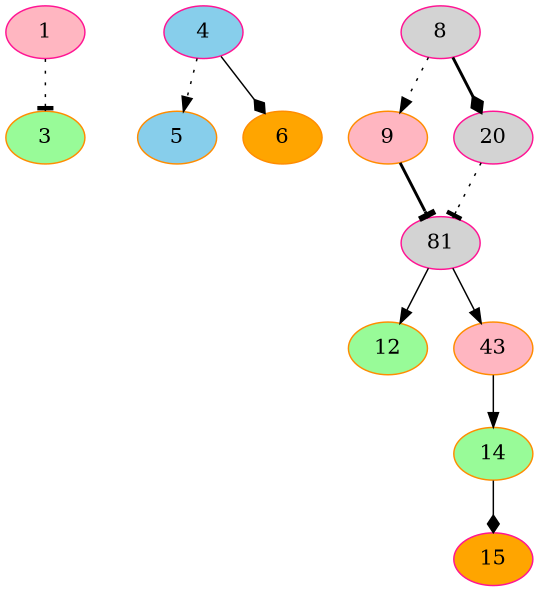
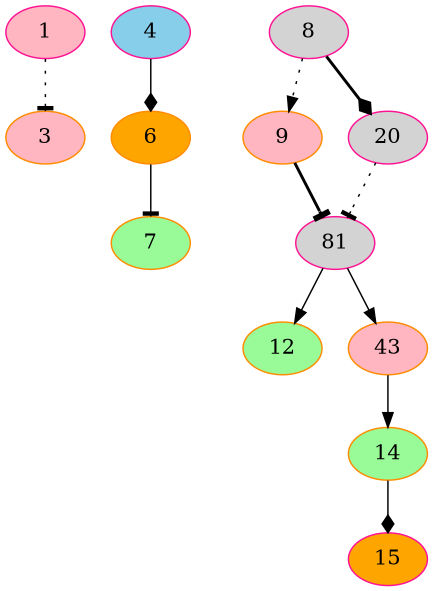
(45, 138) -> (45, 138)
(177, 138) -> none
none -> (151, 243)
